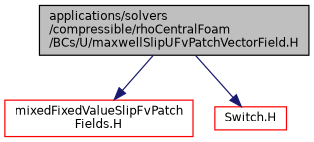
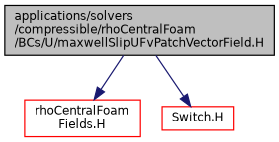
(99, 118) -> (83, 118)
